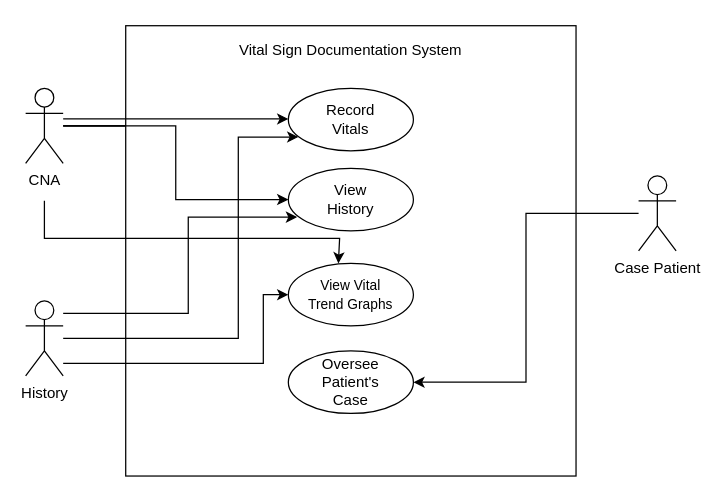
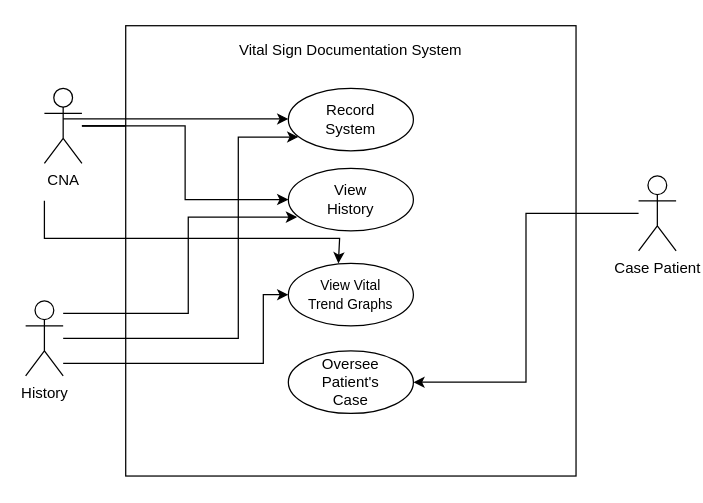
(351, 119) -> (351, 119)
(44, 126) -> (63, 126)
